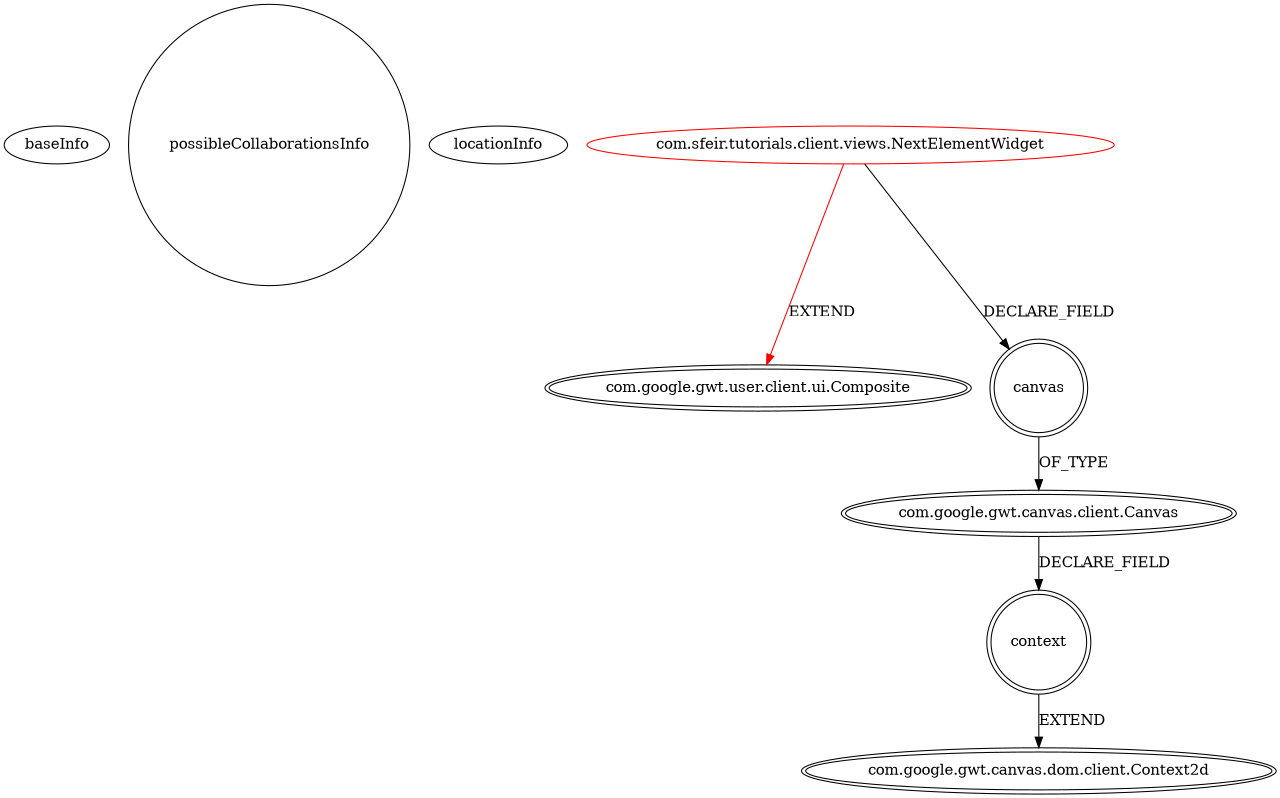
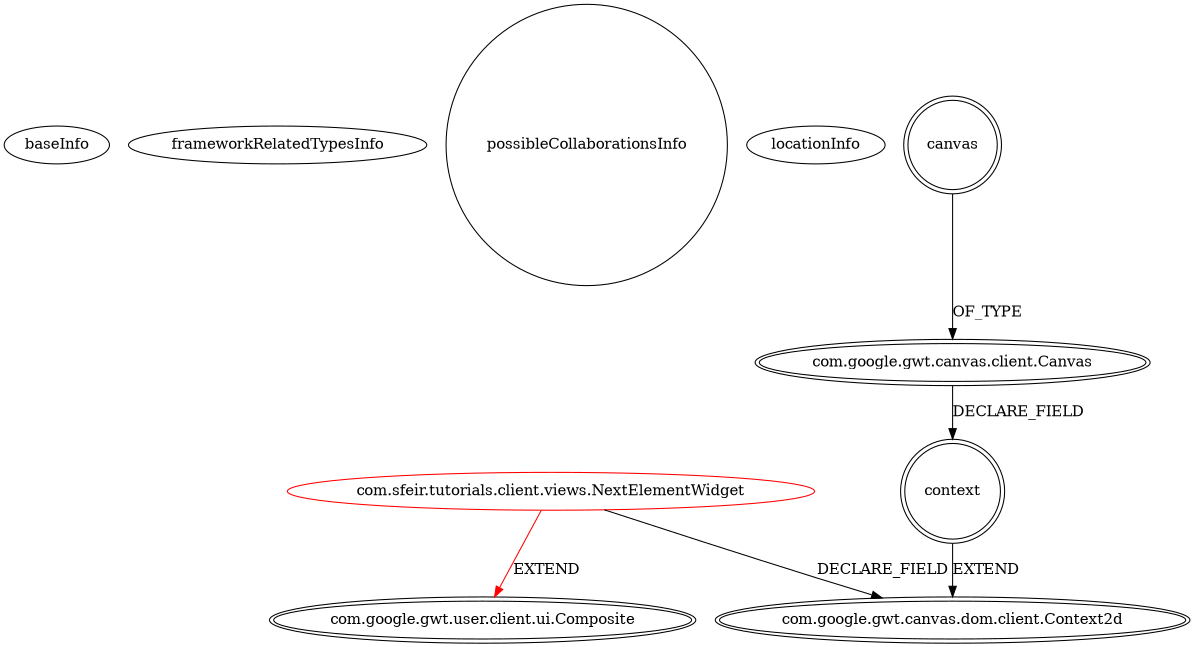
none -> (278, 145)
(934, 253) -> (738, 553)
